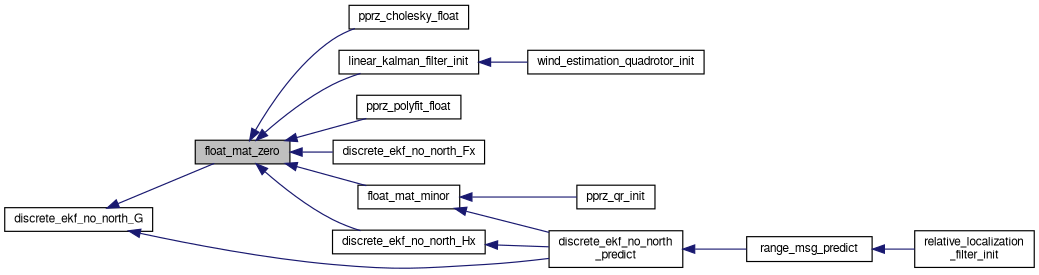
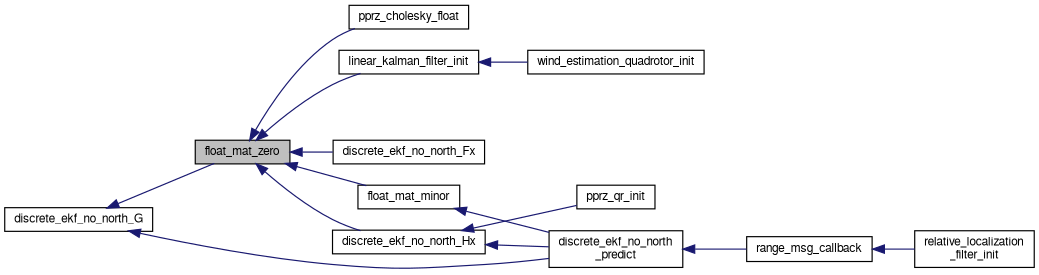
(409, 107) -> none
(525, 197) -> (525, 217)
(809, 249) -> (809, 249)
